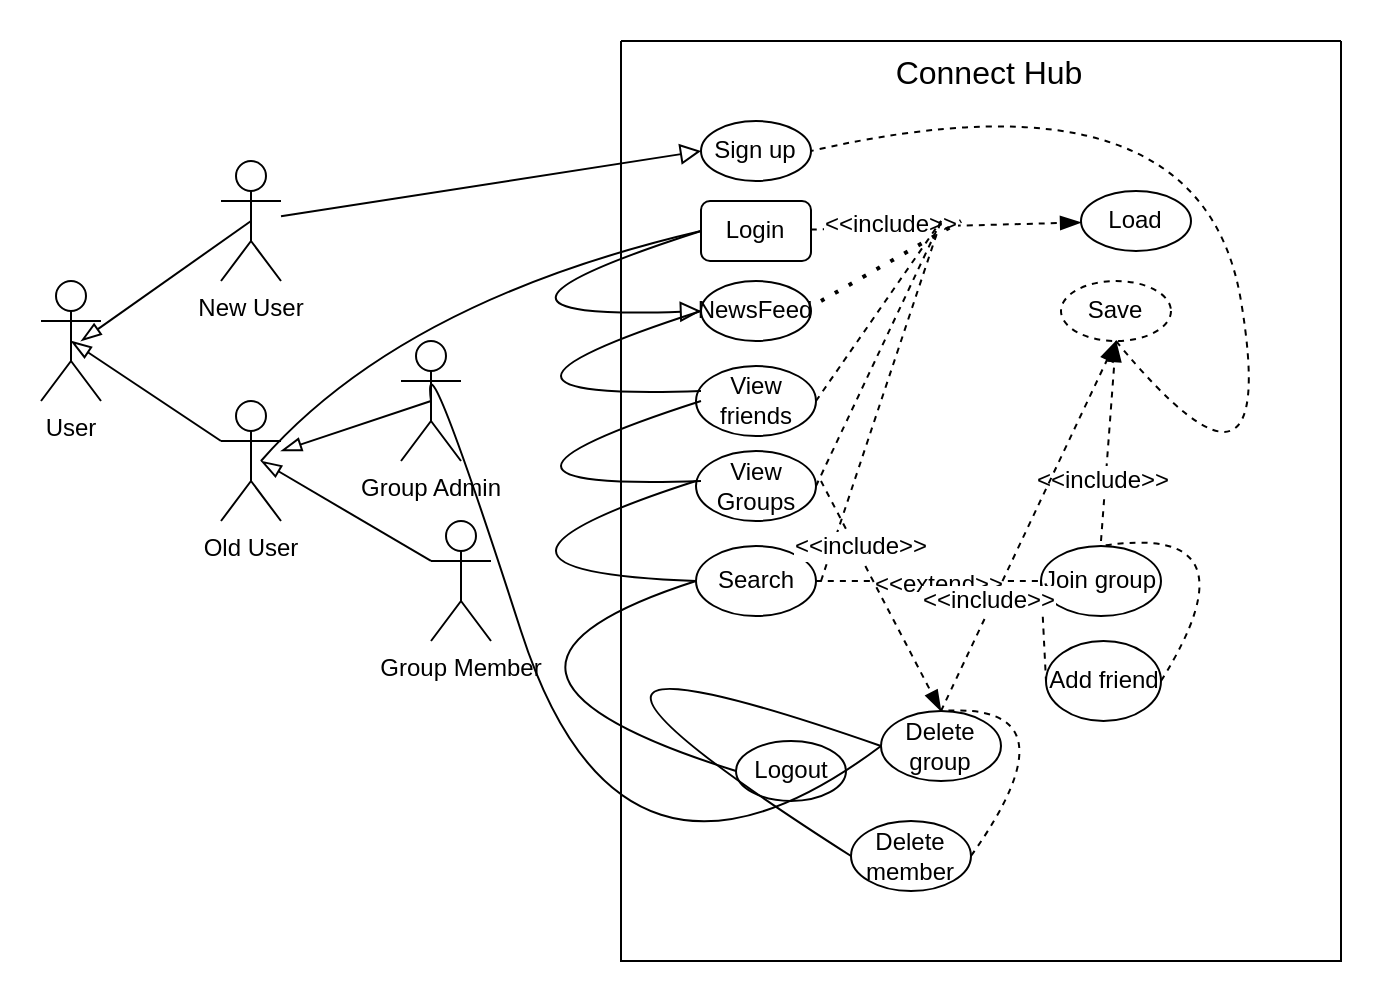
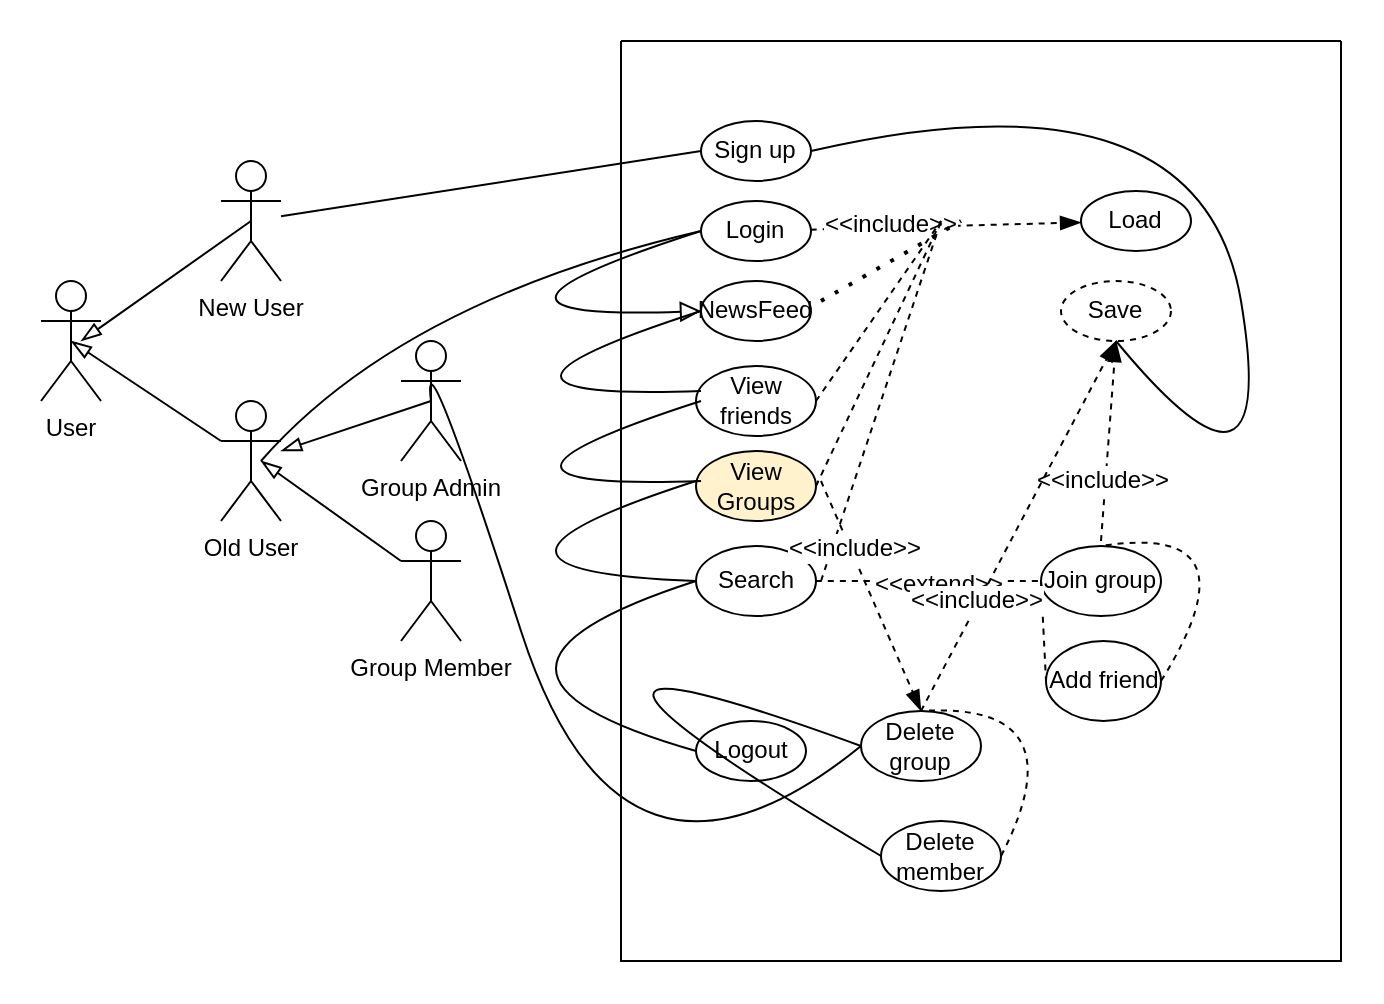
(989, 73) -> none
(679, 154) -> (688, 153)
(1193, 196) -> (1193, 196)
(756, 231) -> (756, 231)
(756, 486) -> (756, 486)
(461, 581) -> (431, 581)
(941, 746) -> (921, 746)
(791, 771) -> (751, 751)
(911, 856) -> (941, 856)
